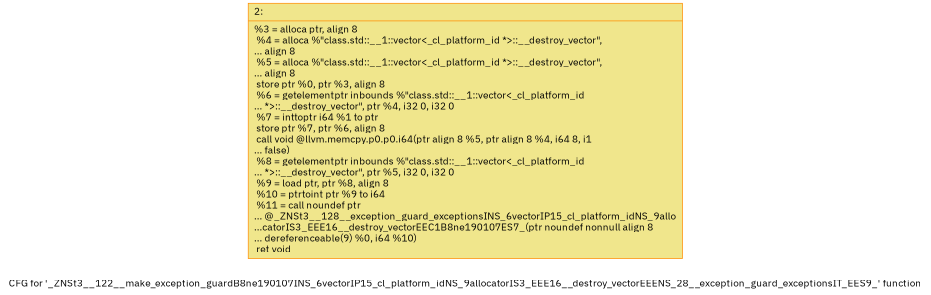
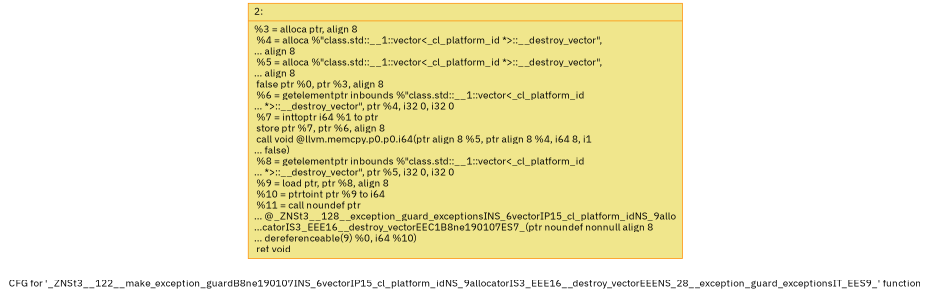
(320, 84) -> (319, 84)
